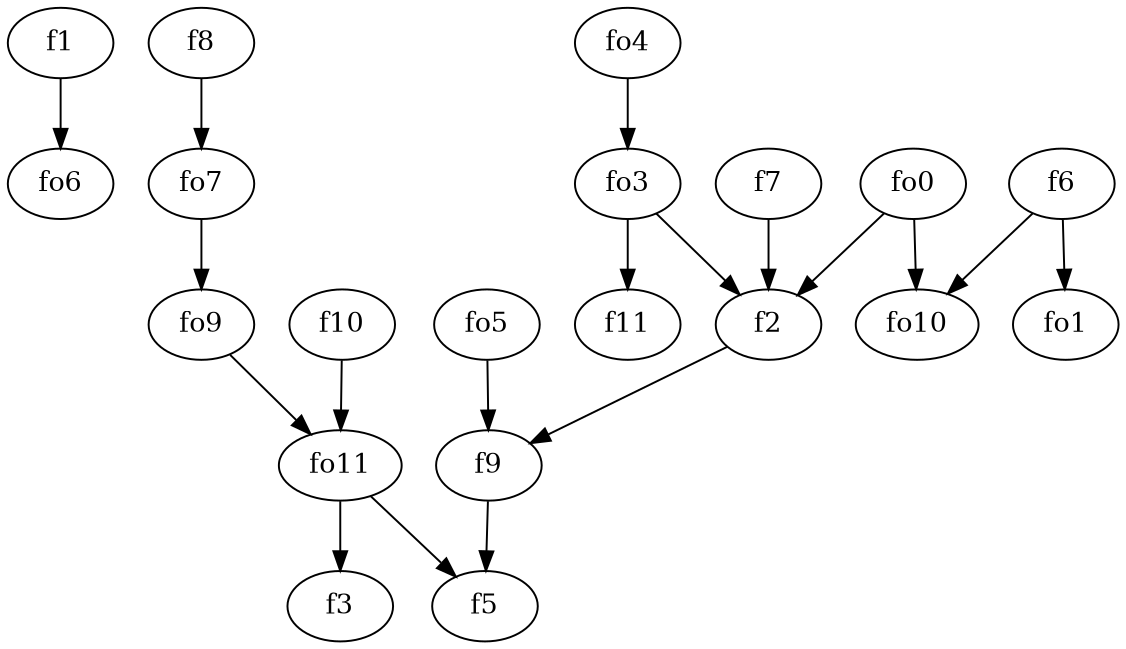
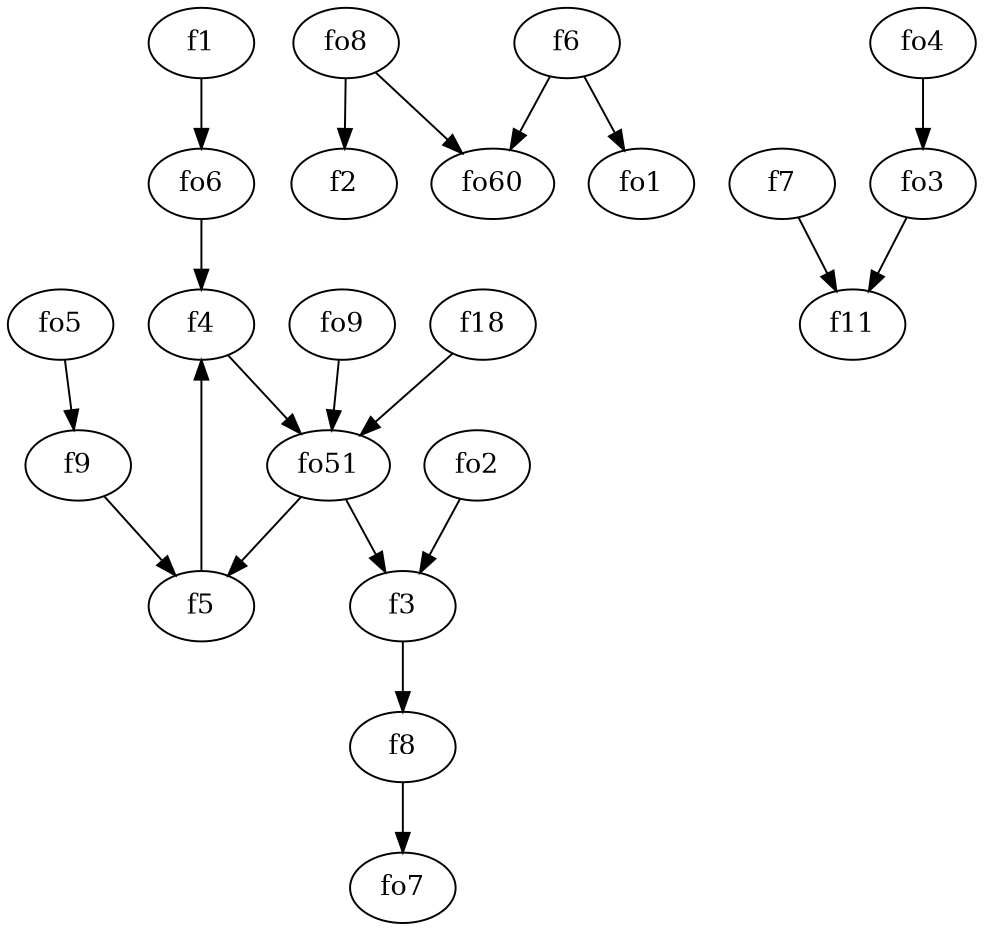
(913, 184) -> (346, 43)
(201, 245) -> none
(769, 245) -> (813, 245)
(691, 247) -> none
none -> (201, 325)
(342, 325) -> (483, 325)
(917, 325) -> (493, 184)
(638, 391) -> none
(340, 465) -> (329, 465)
none -> (477, 465)
none -> (403, 667)
